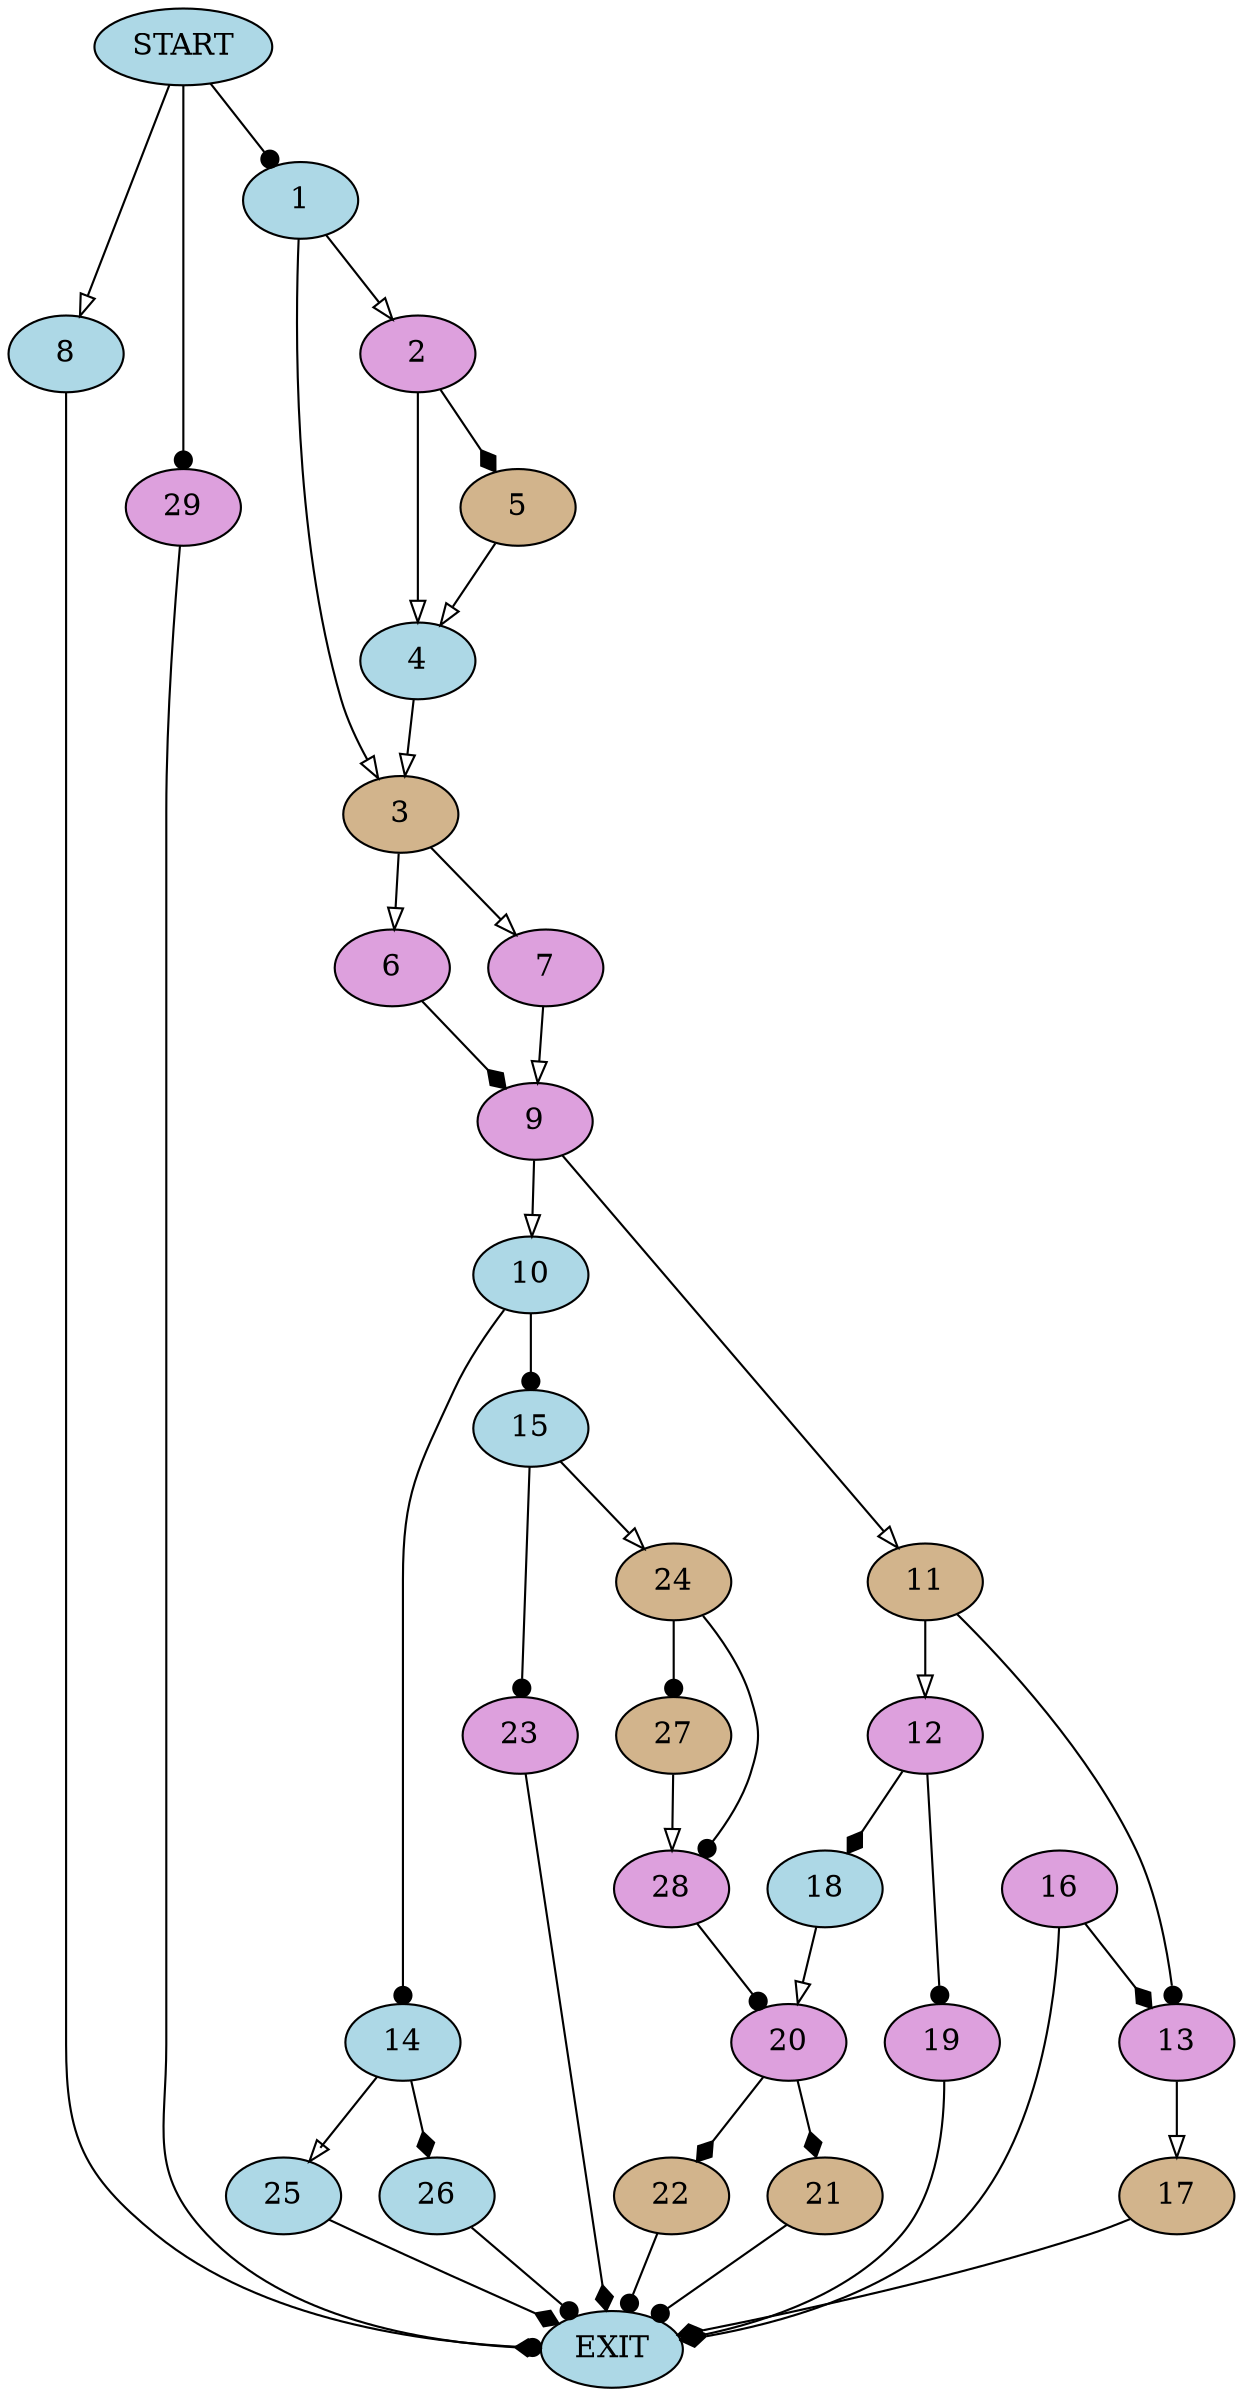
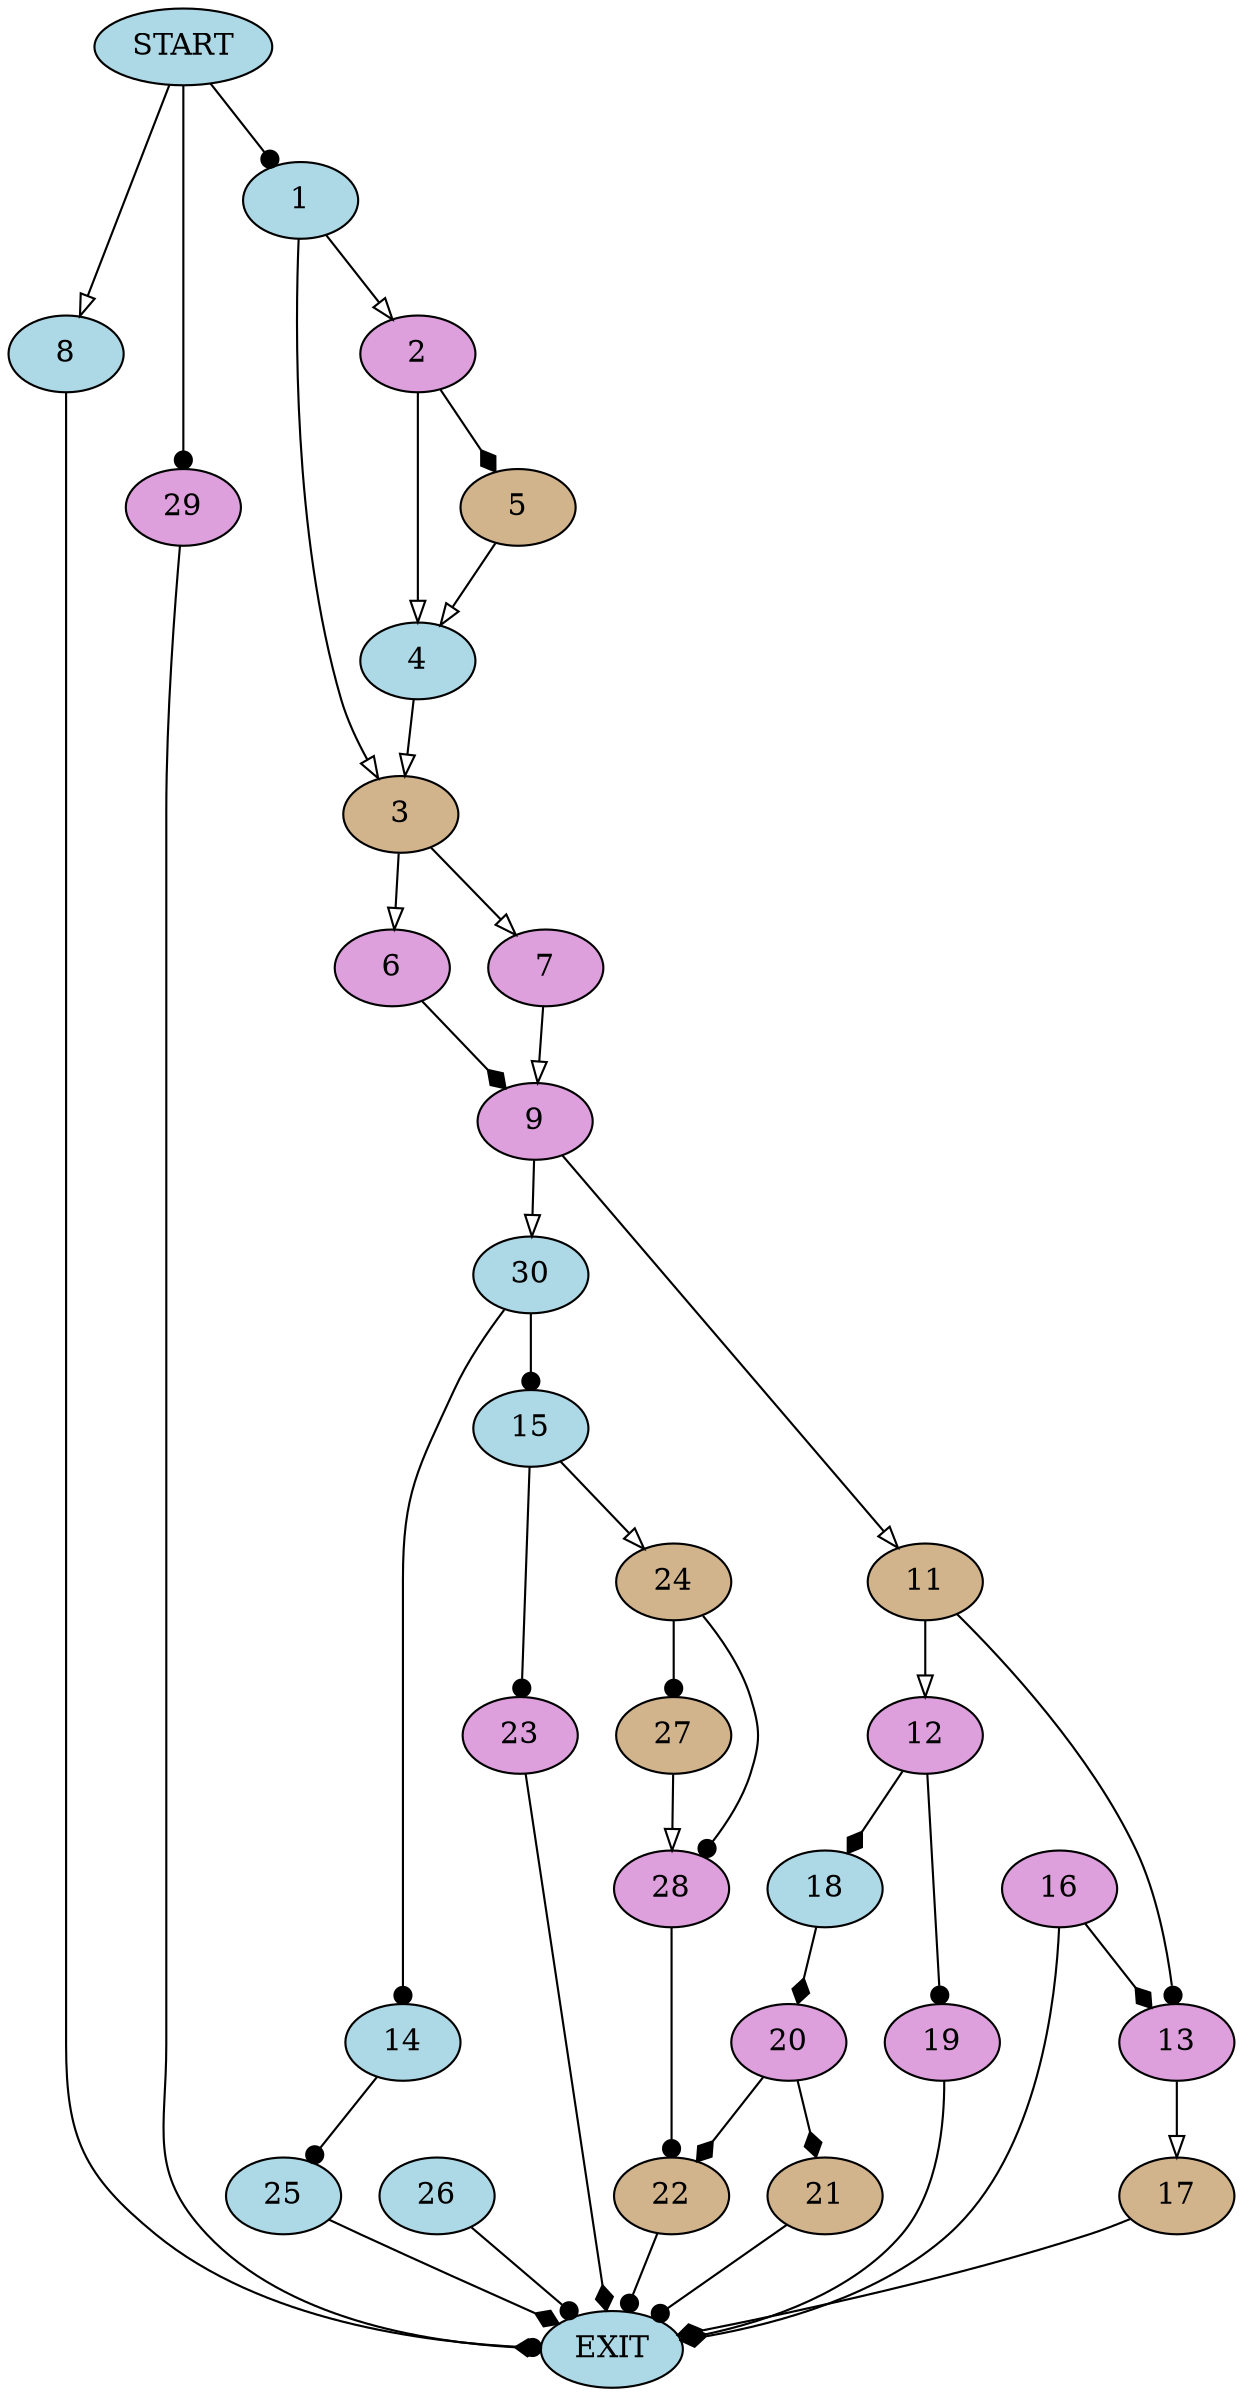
(531, 1275) -> (531, 1275)
(810, 1955) -> (810, 1955)
(725, 1959) -> (672, 2033)
(417, 2106) -> none
(349, 2112) -> (349, 2112)
